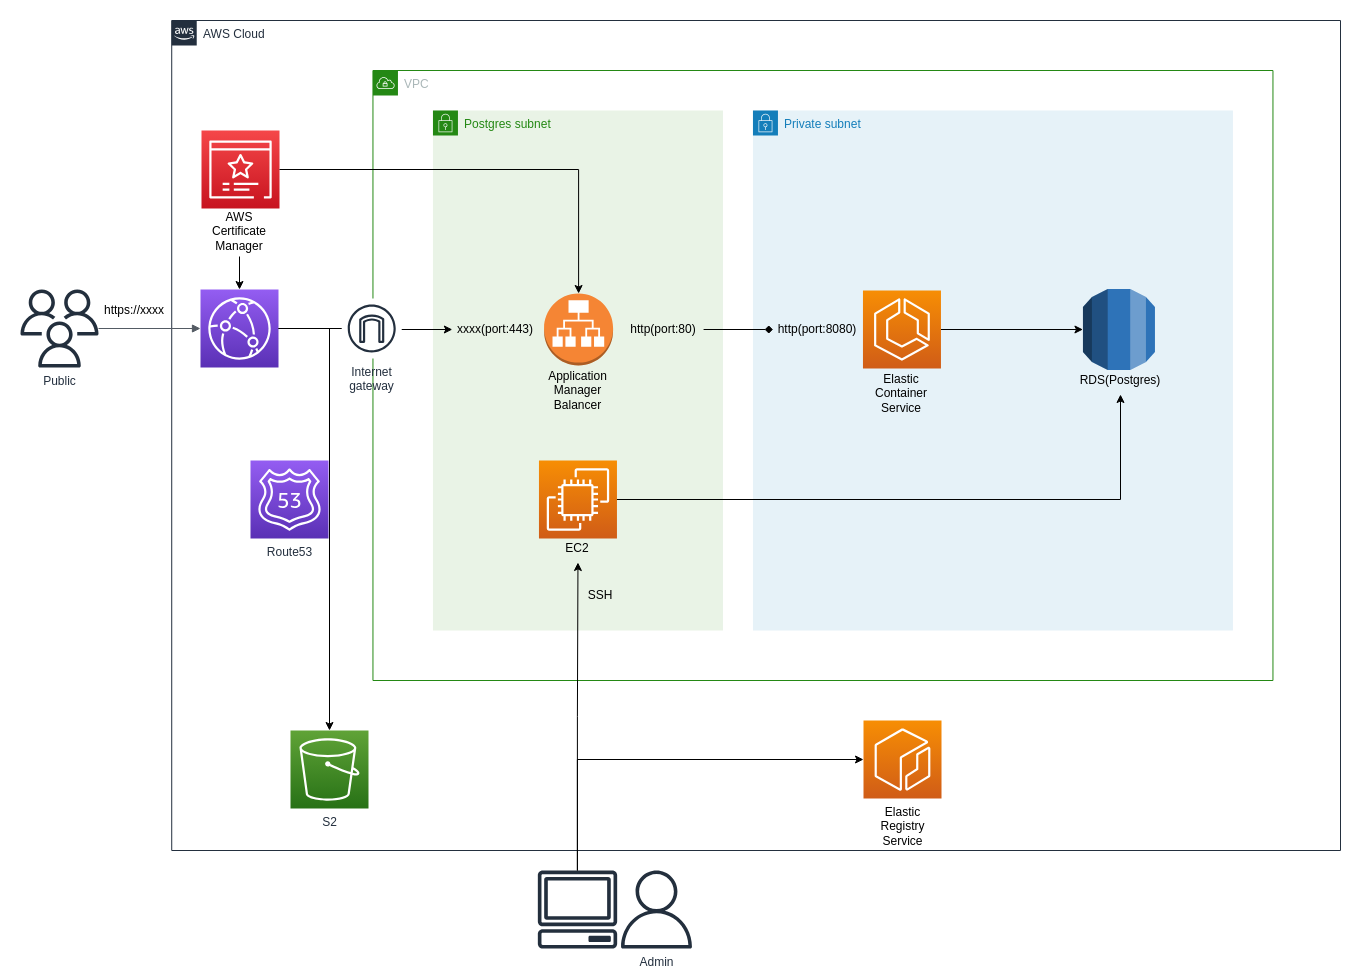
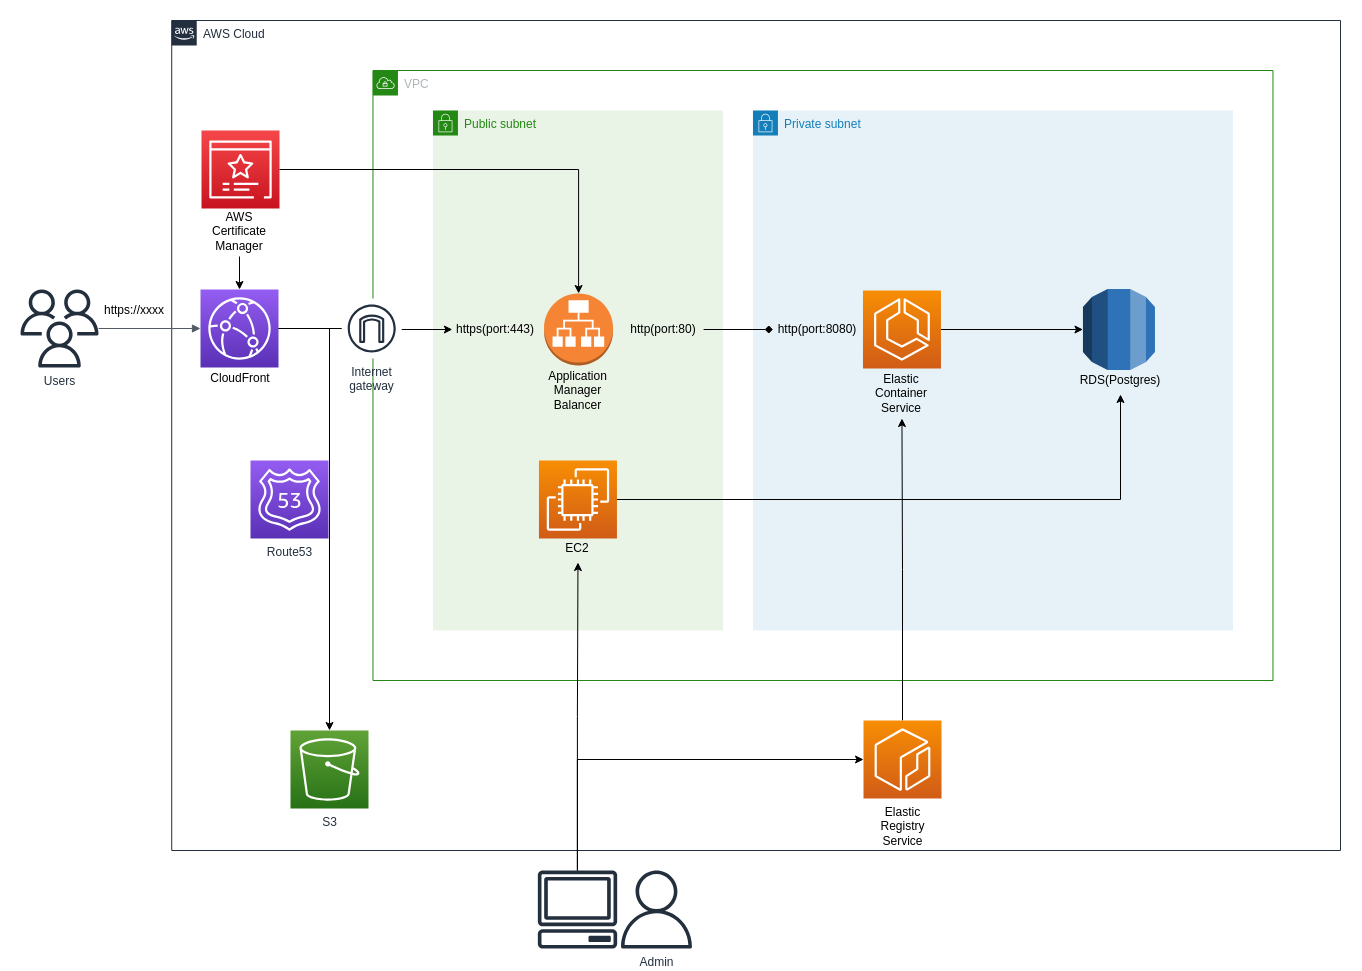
(513, 125) -> (504, 125)
(496, 330) -> (496, 330)
none -> (241, 379)
(60, 382) -> (60, 382)
none -> (903, 574)
(601, 596) -> none
(330, 823) -> (330, 823)
